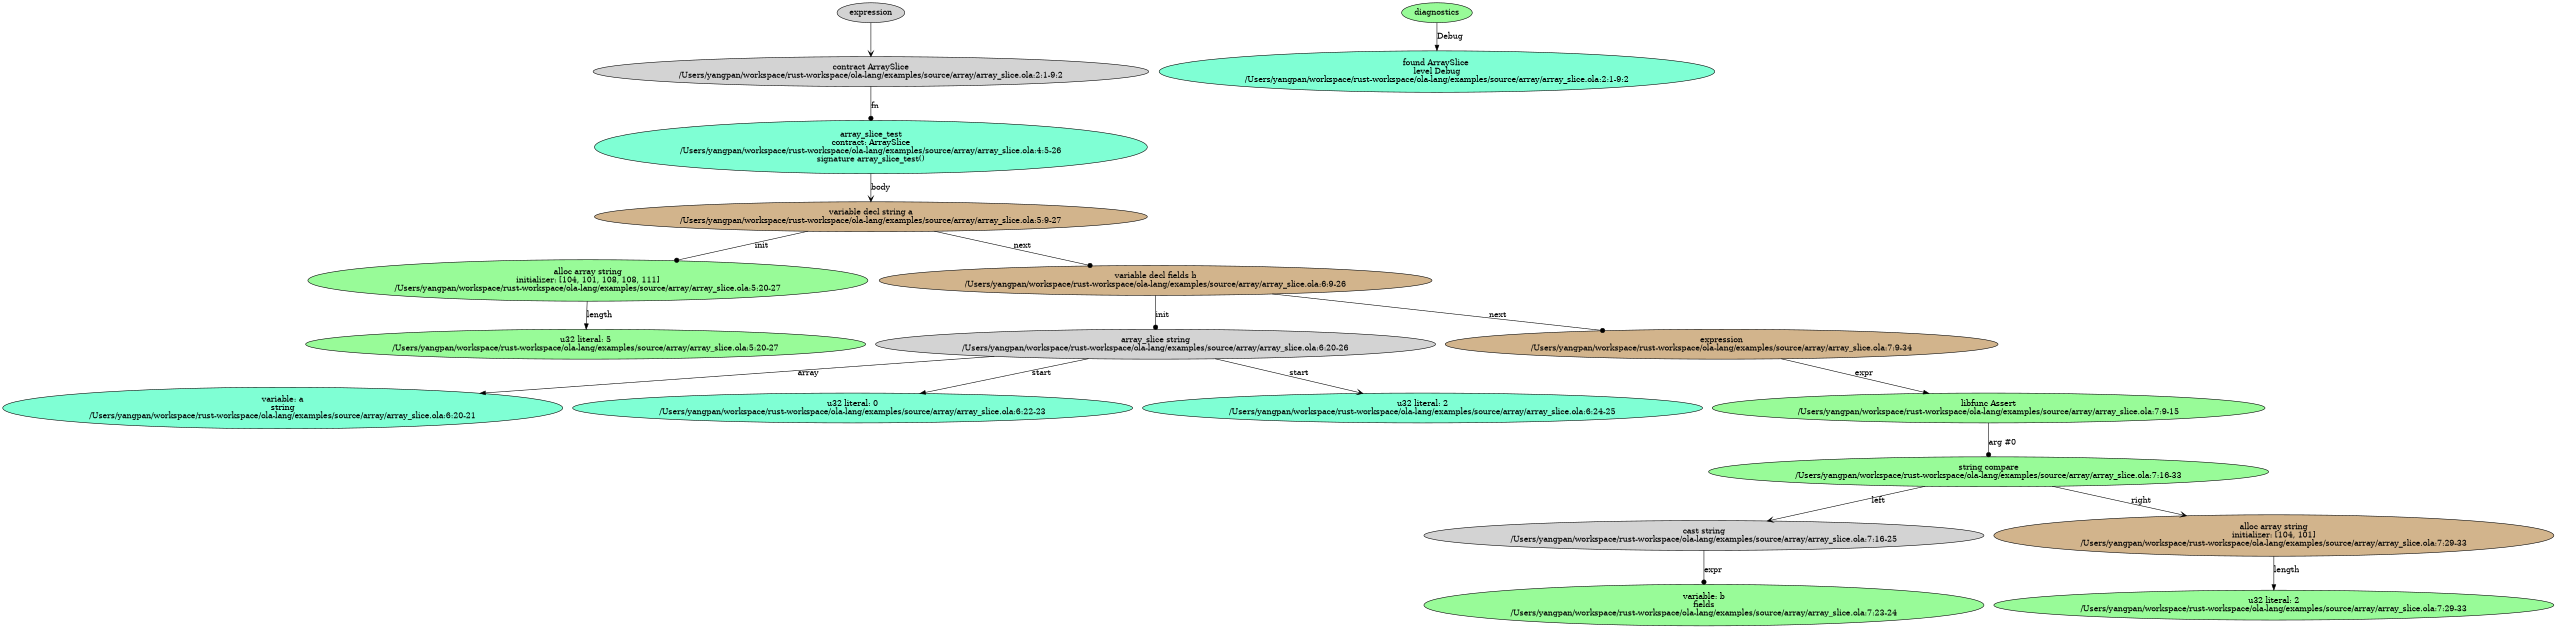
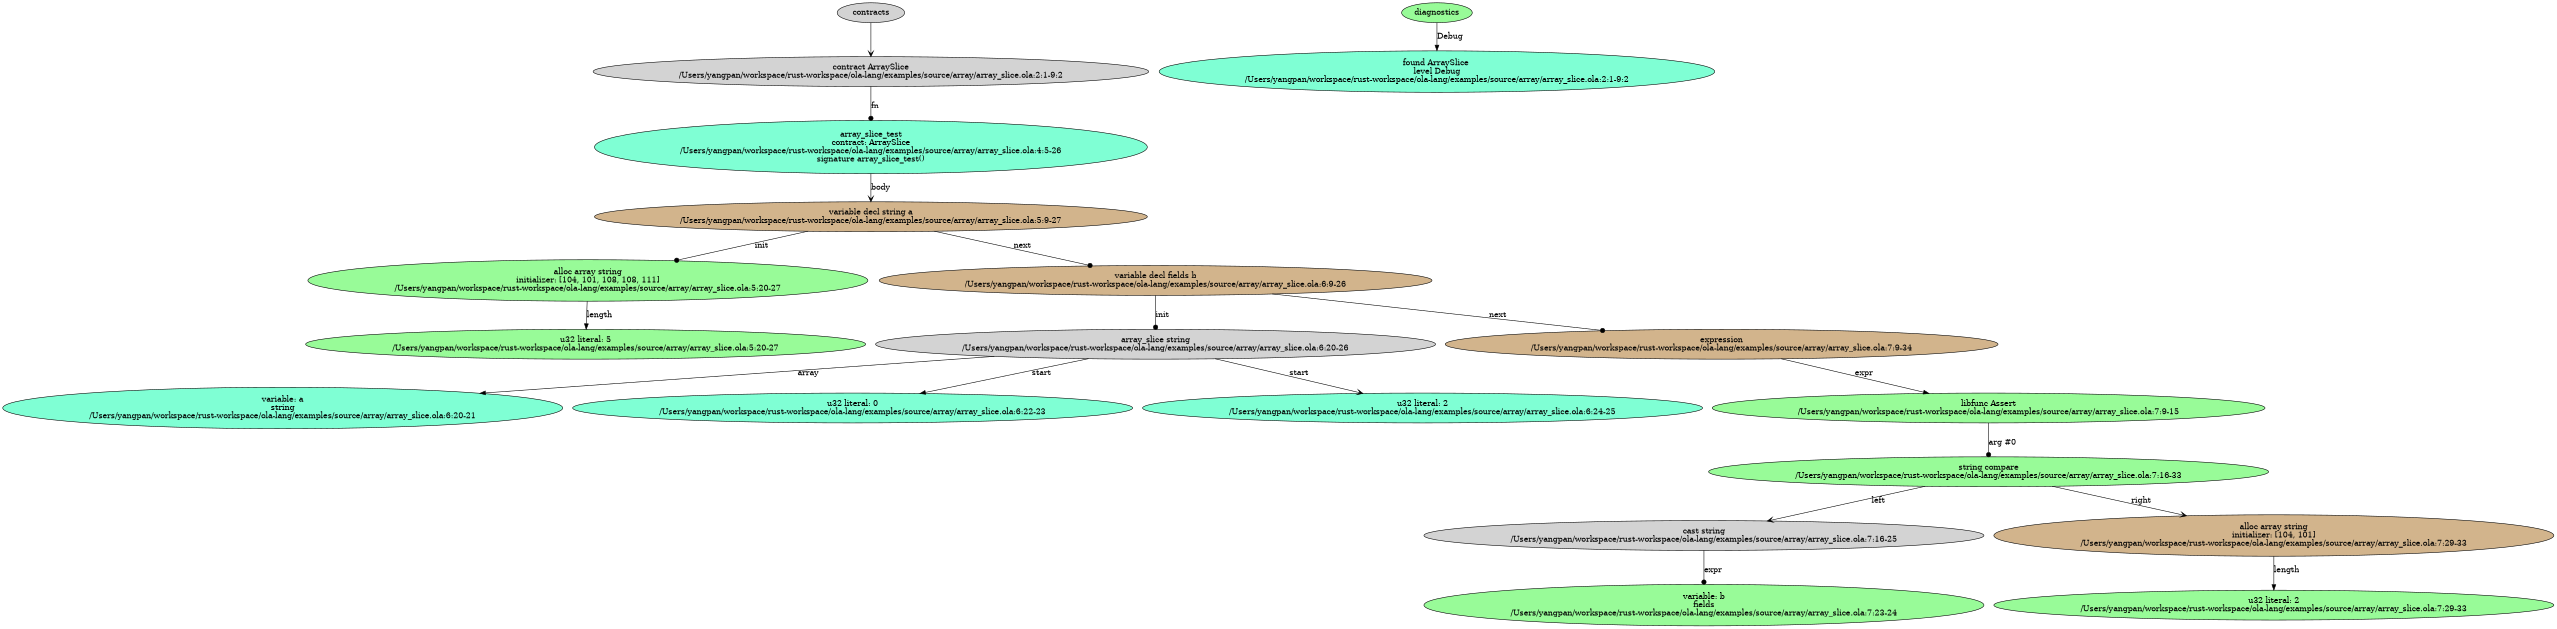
(871, 13) -> (871, 13)
